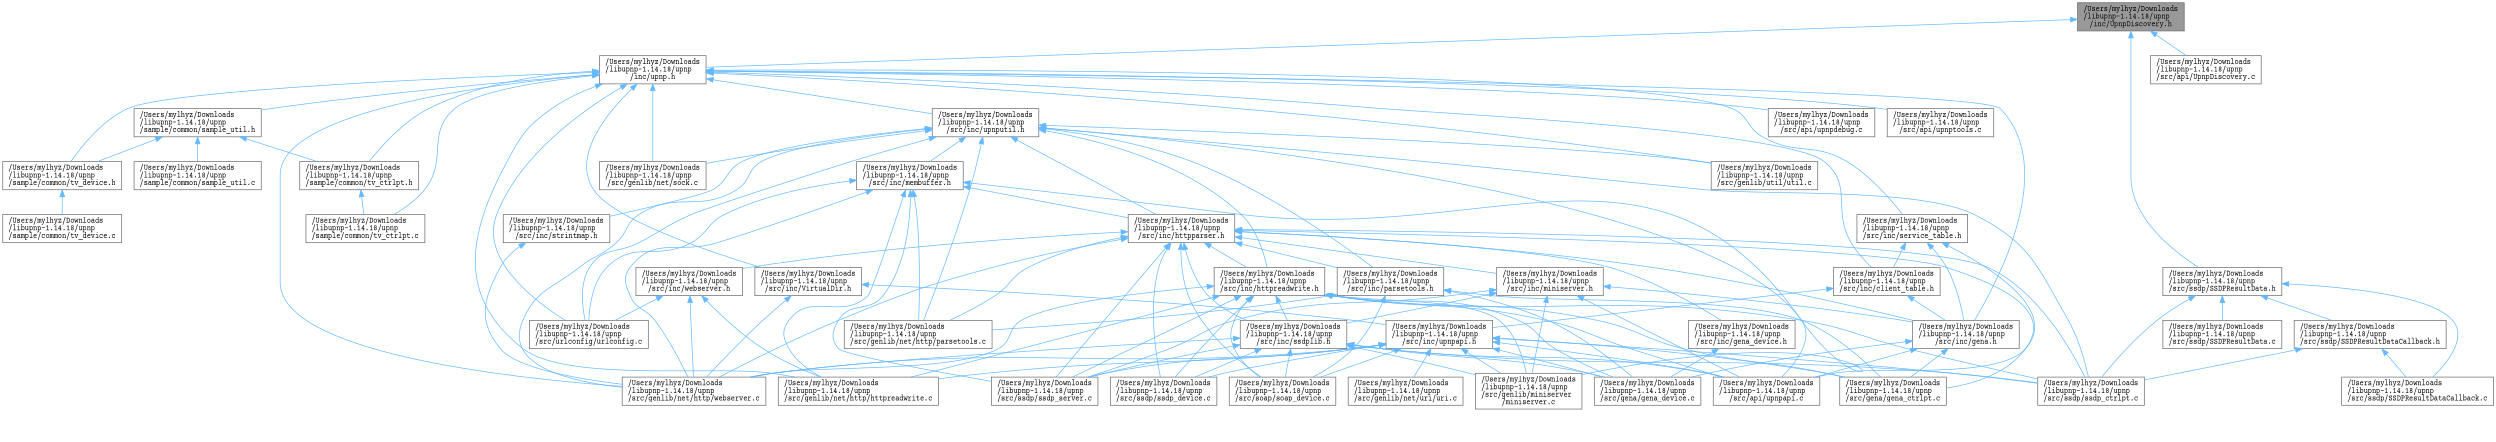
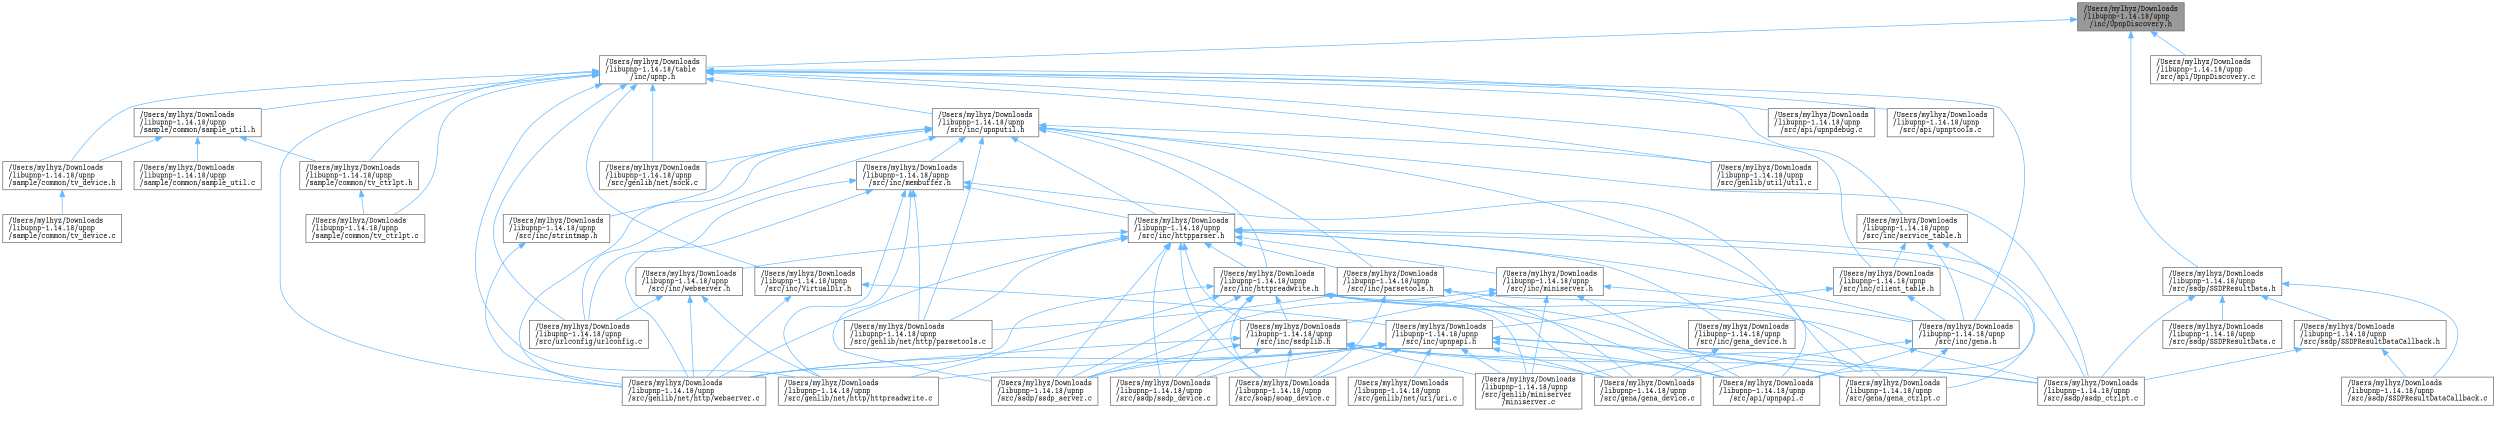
(653, 70) -> (653, 70)
